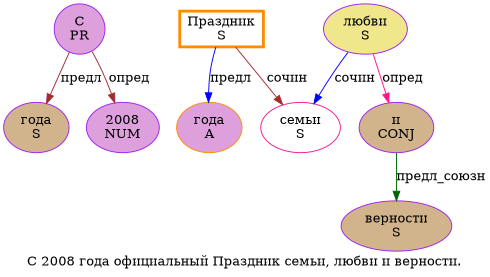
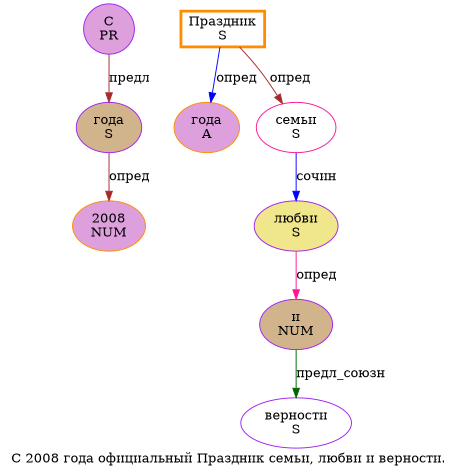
(103, 72) -> (109, 172)
(333, 74) -> (296, 172)
(231, 78) -> (236, 78)
(287, 78) -> (290, 78)
(123, 128) -> (109, 226)
(396, 128) -> (296, 324)
(396, 226) -> (296, 423)
